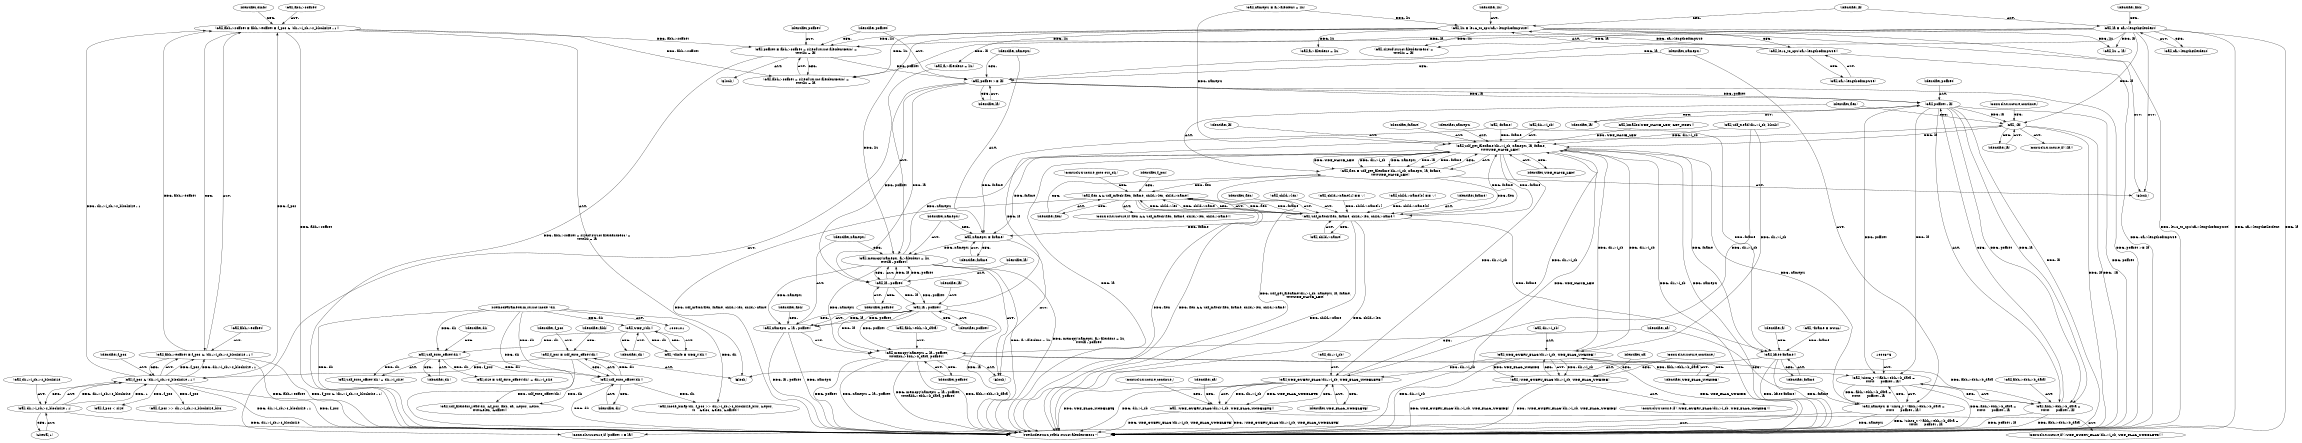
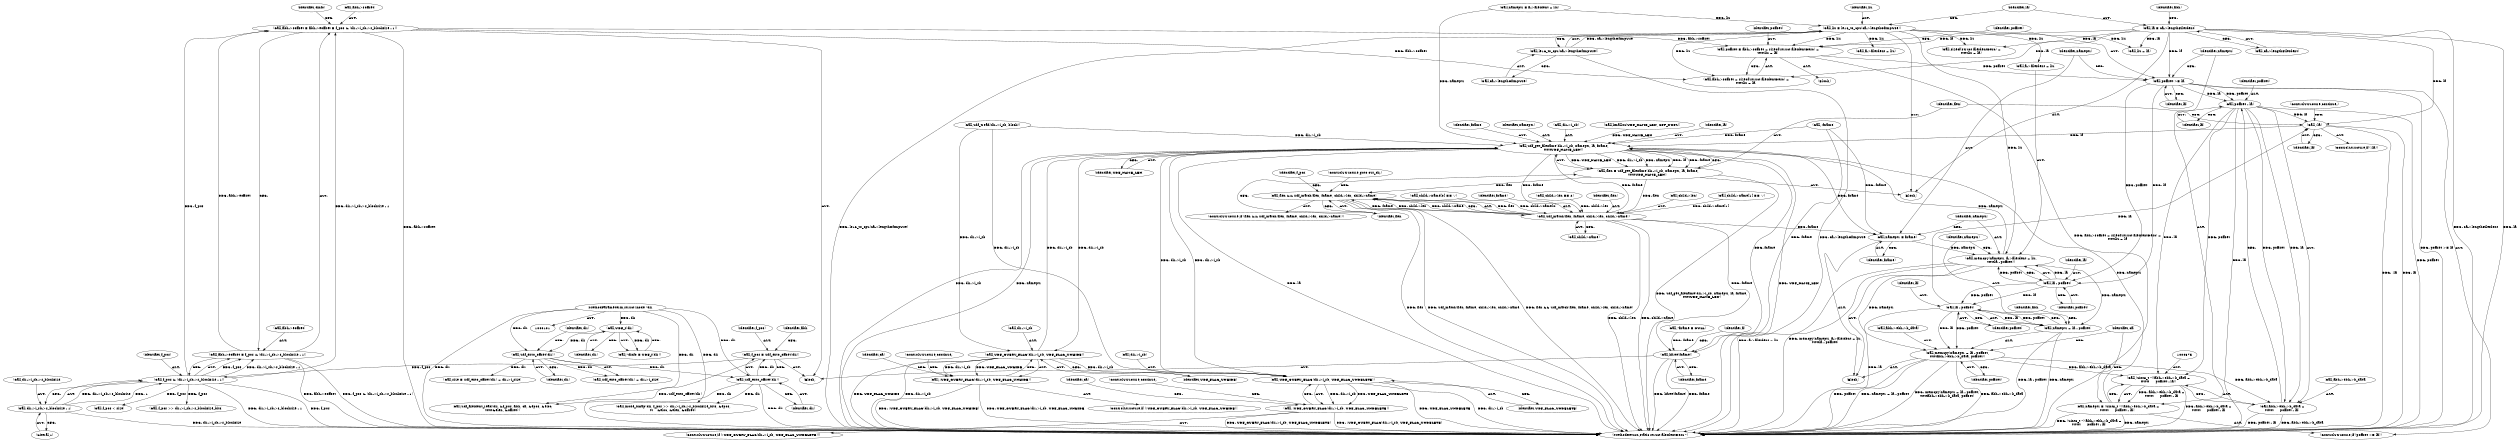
none -> (1555, 196)
